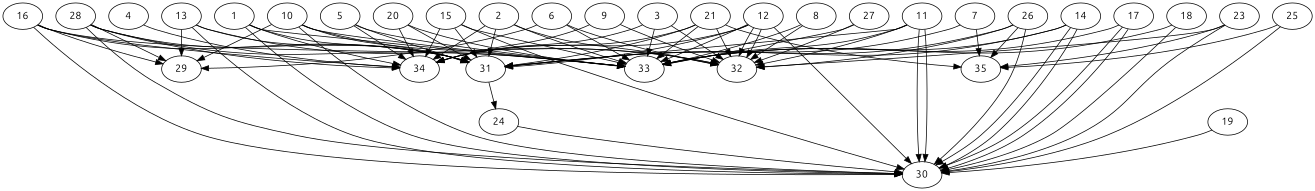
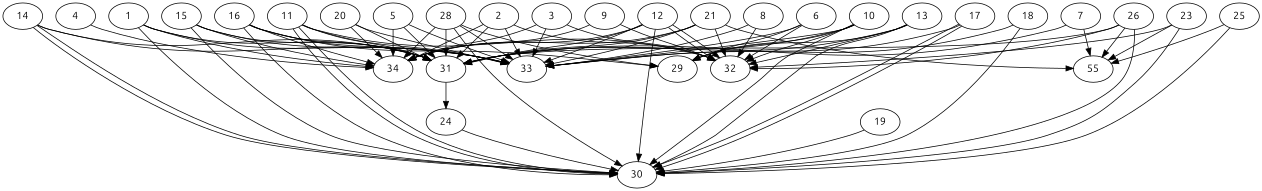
(869, 16) -> none
(981, 69) -> (1093, 69)
